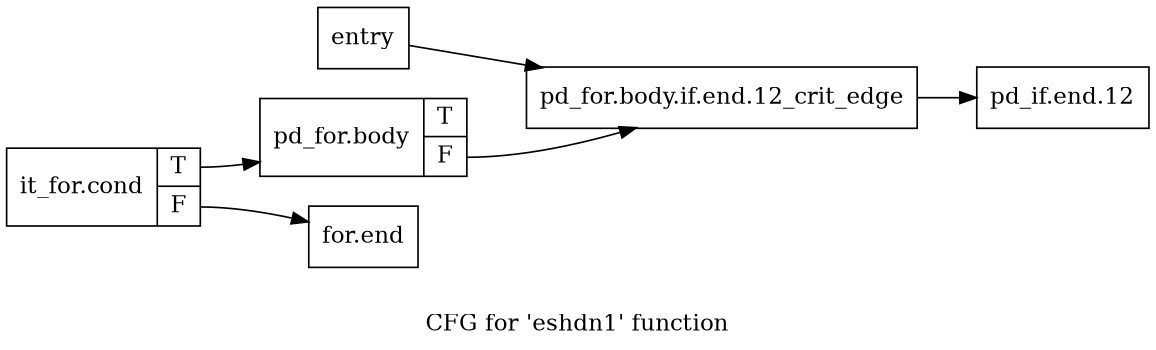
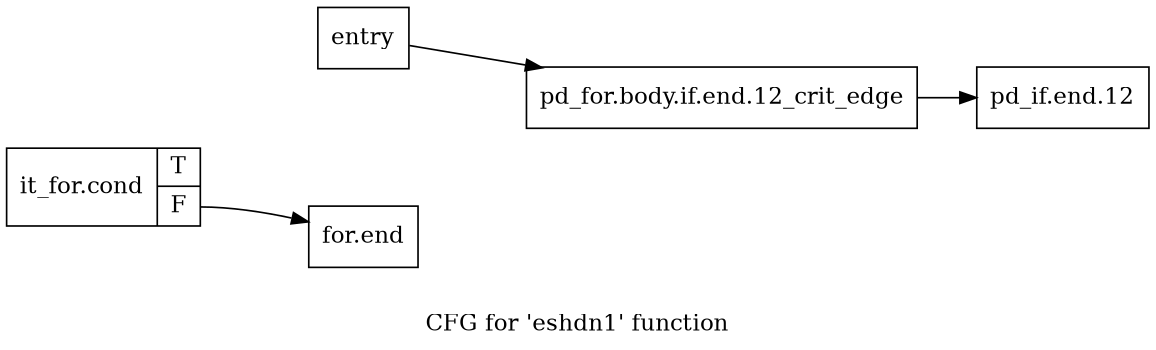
(363, 137) -> none
